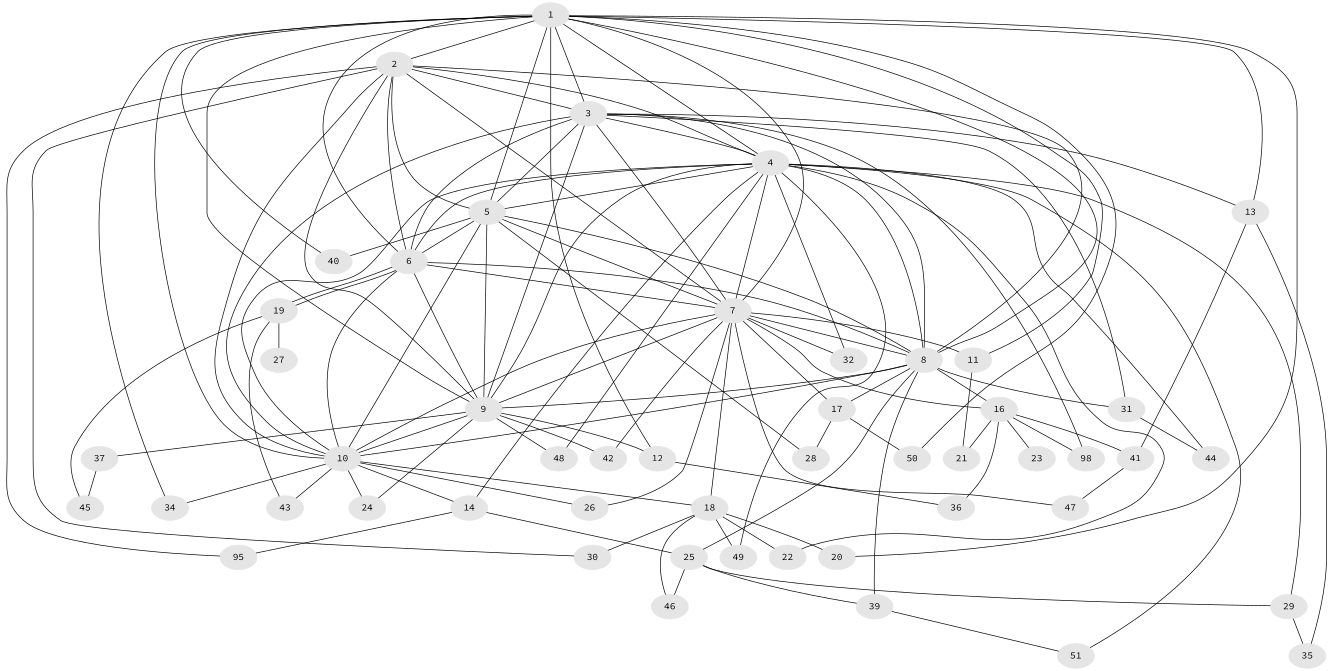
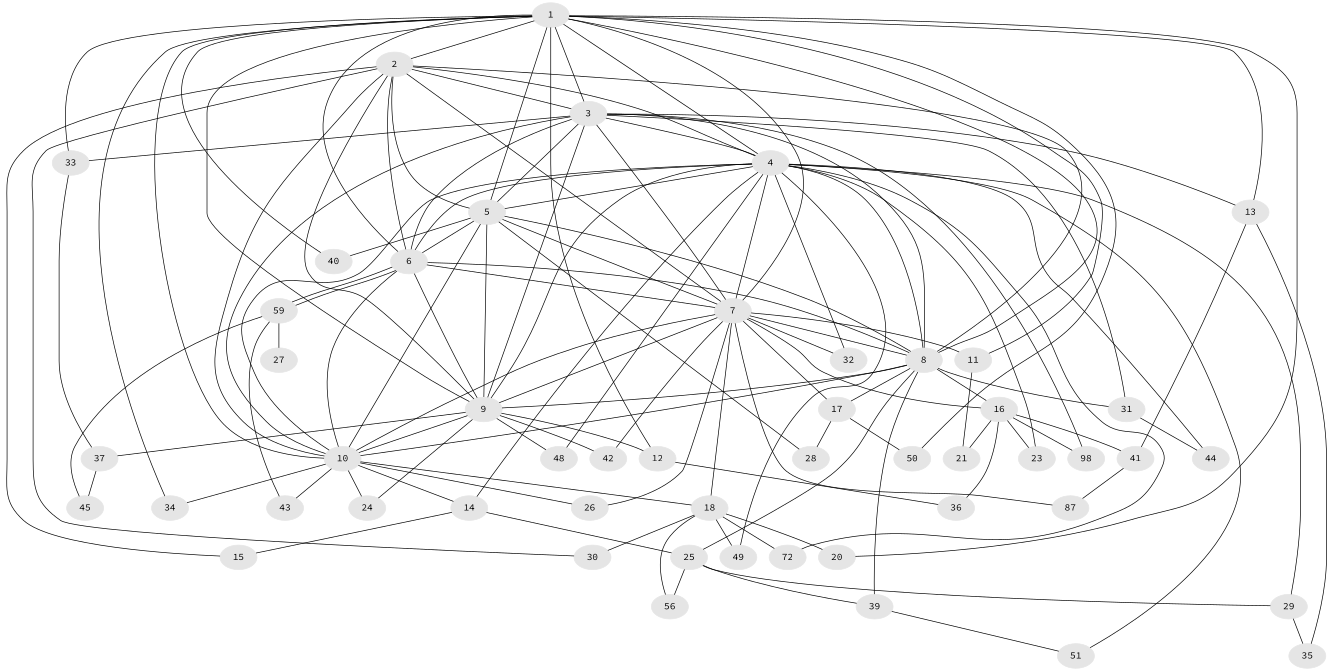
none -> (71, 163)
none -> (958, 264)
(279, 311) -> (279, 311)
(1070, 508) -> (1070, 508)
(239, 557) -> (239, 557)
(788, 557) -> (788, 557)
(670, 607) -> (670, 607)
